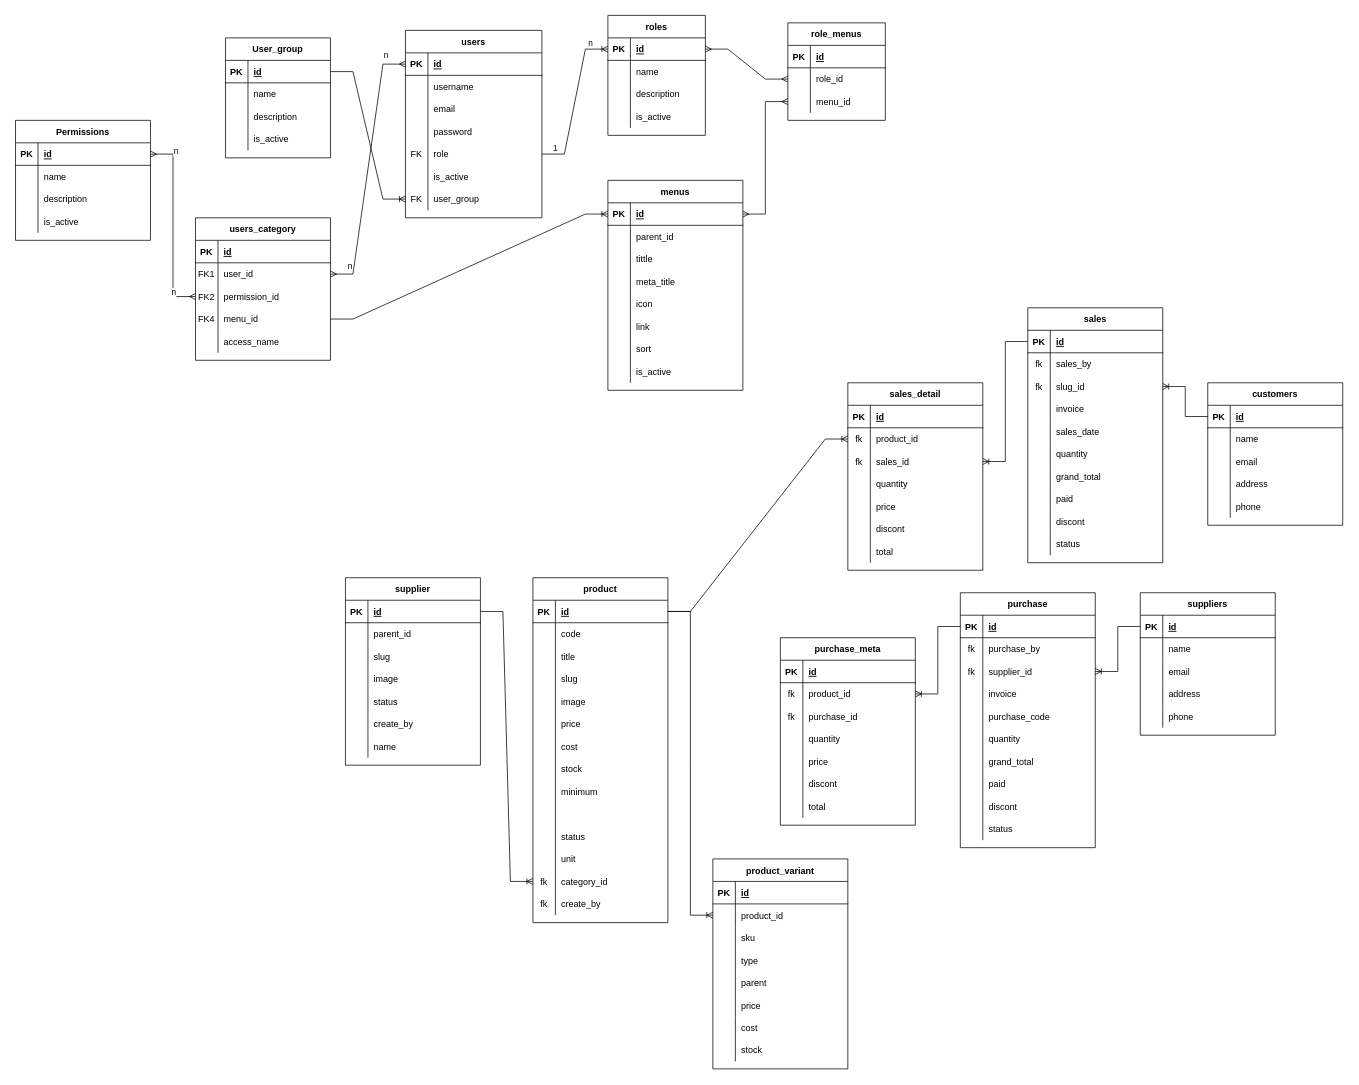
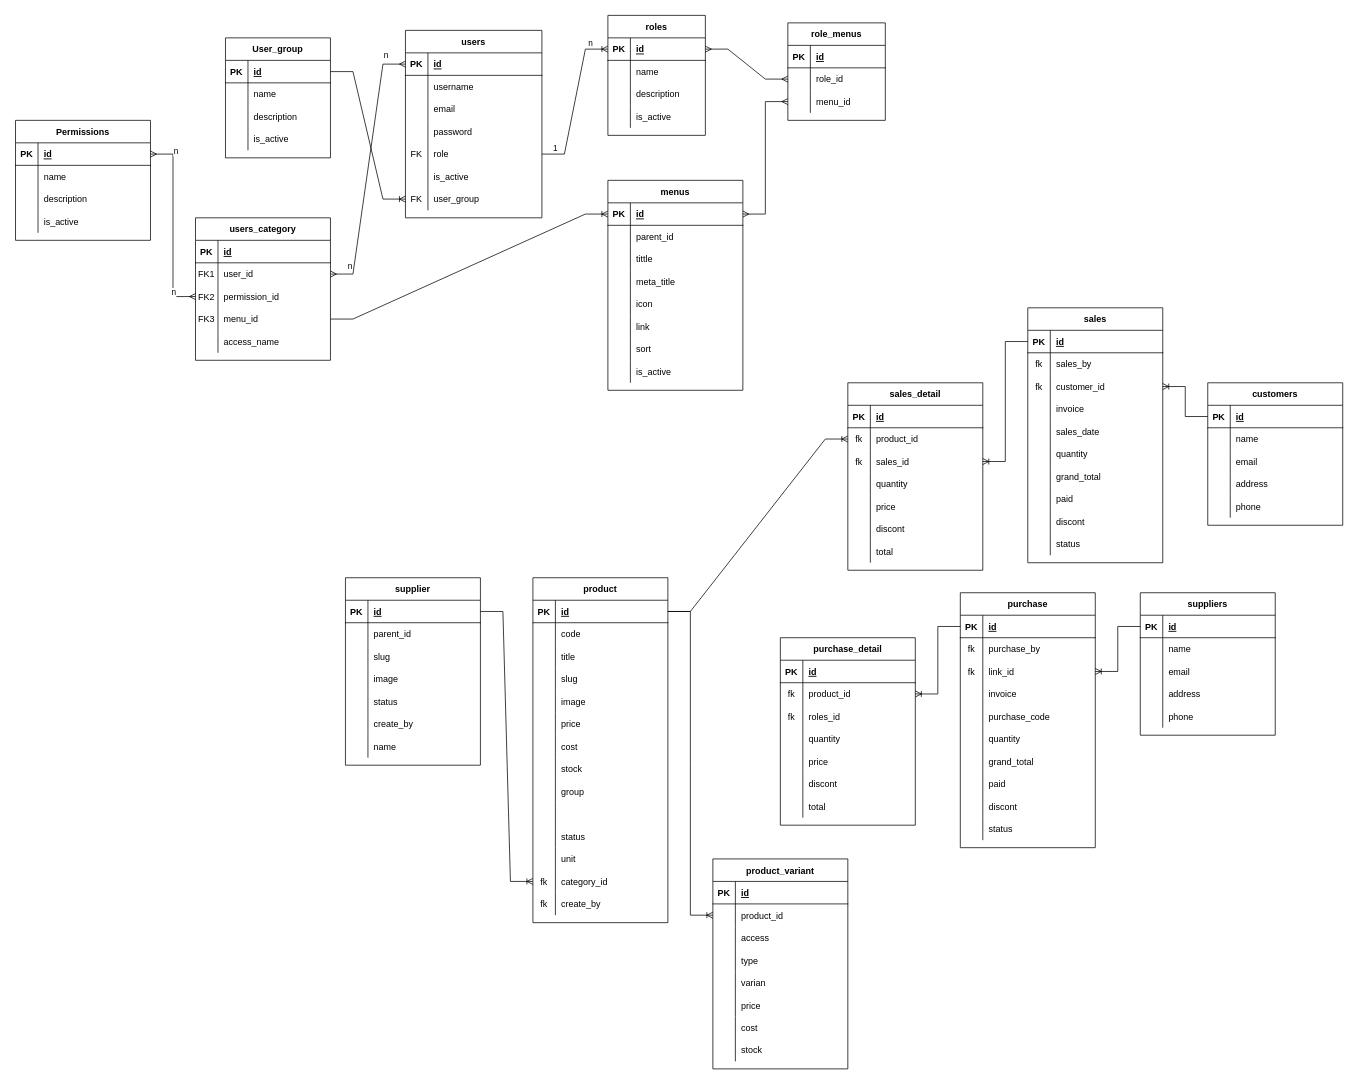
(206, 320) -> (206, 320)
(1071, 387) -> (1083, 387)
(848, 650) -> (848, 650)
(1013, 672) -> (1003, 672)
(835, 717) -> (826, 717)
(576, 792) -> (574, 792)
(749, 938) -> (756, 938)
(756, 983) -> (755, 983)
